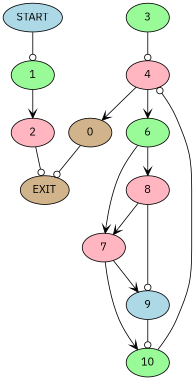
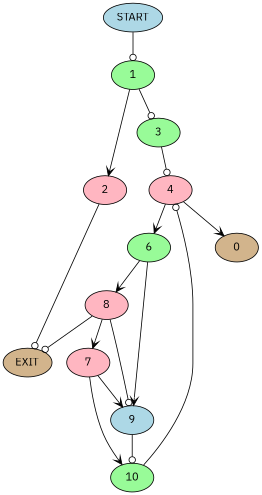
none -> (144, 101)
(70, 159) -> (70, 332)
(116, 183) -> (141, 330)
